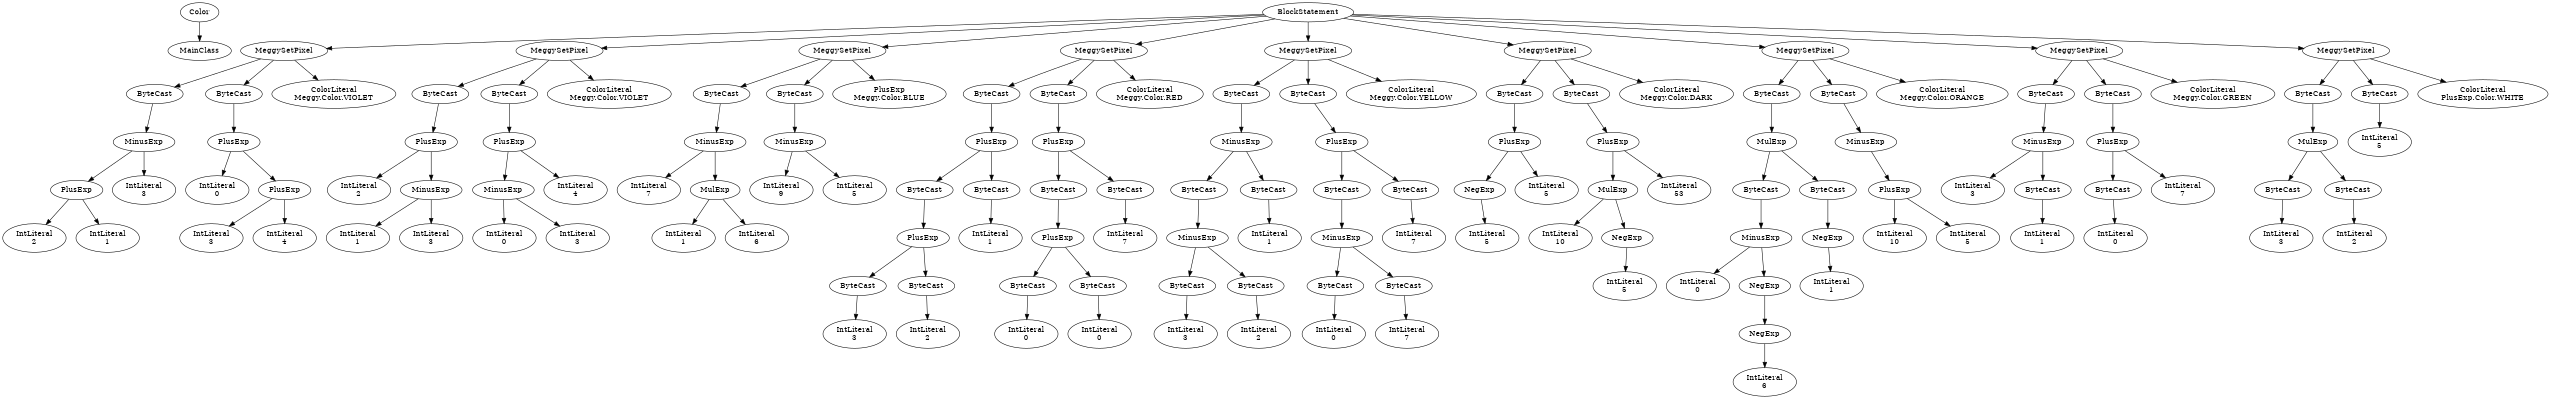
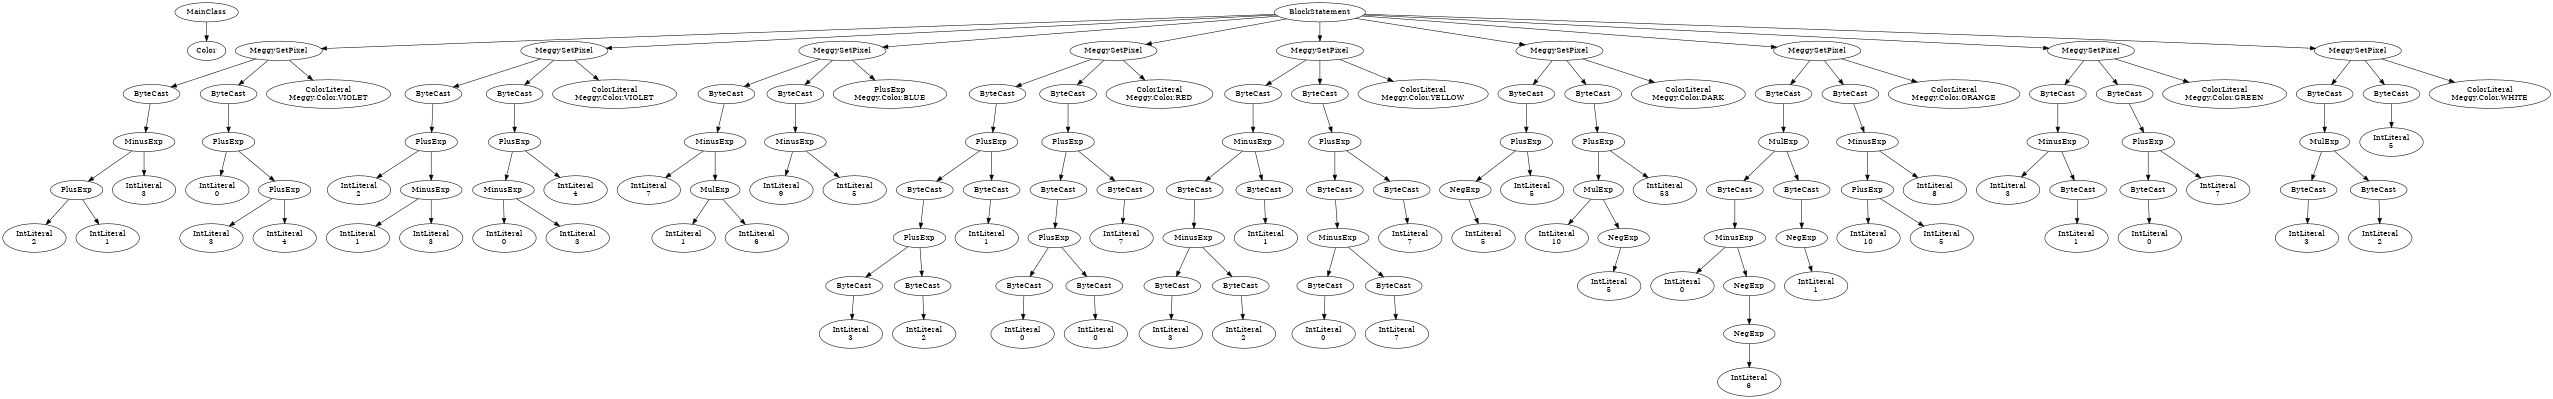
(200, 29) -> (207, 29)
(2483, 94) -> (2490, 94)
none -> (1935, 190)
